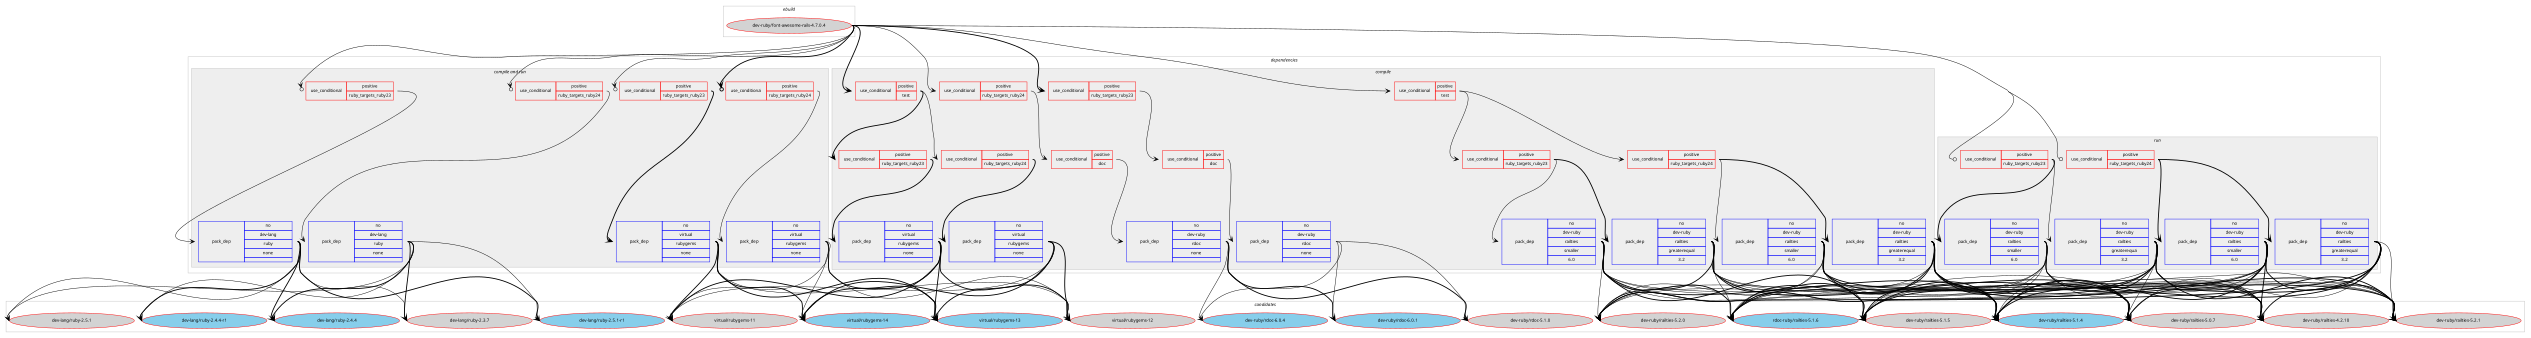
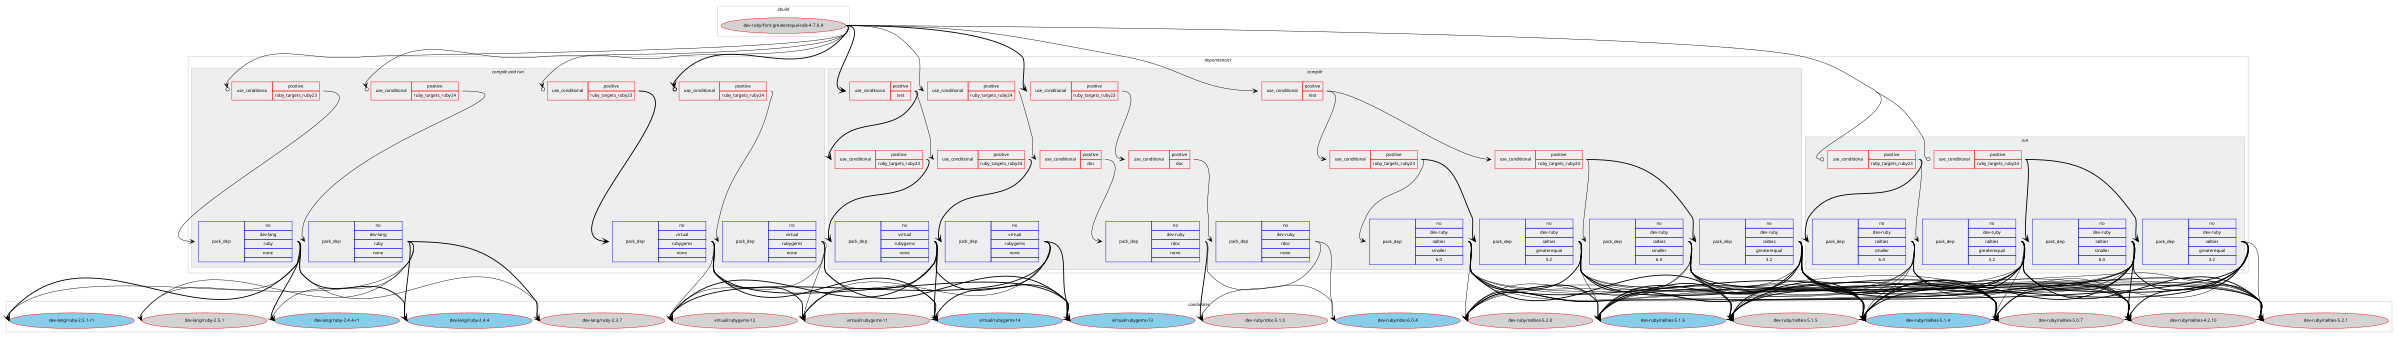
(789, 26) -> (783, 26)
(1398, 321) -> none
(1796, 321) -> (1663, 321)
